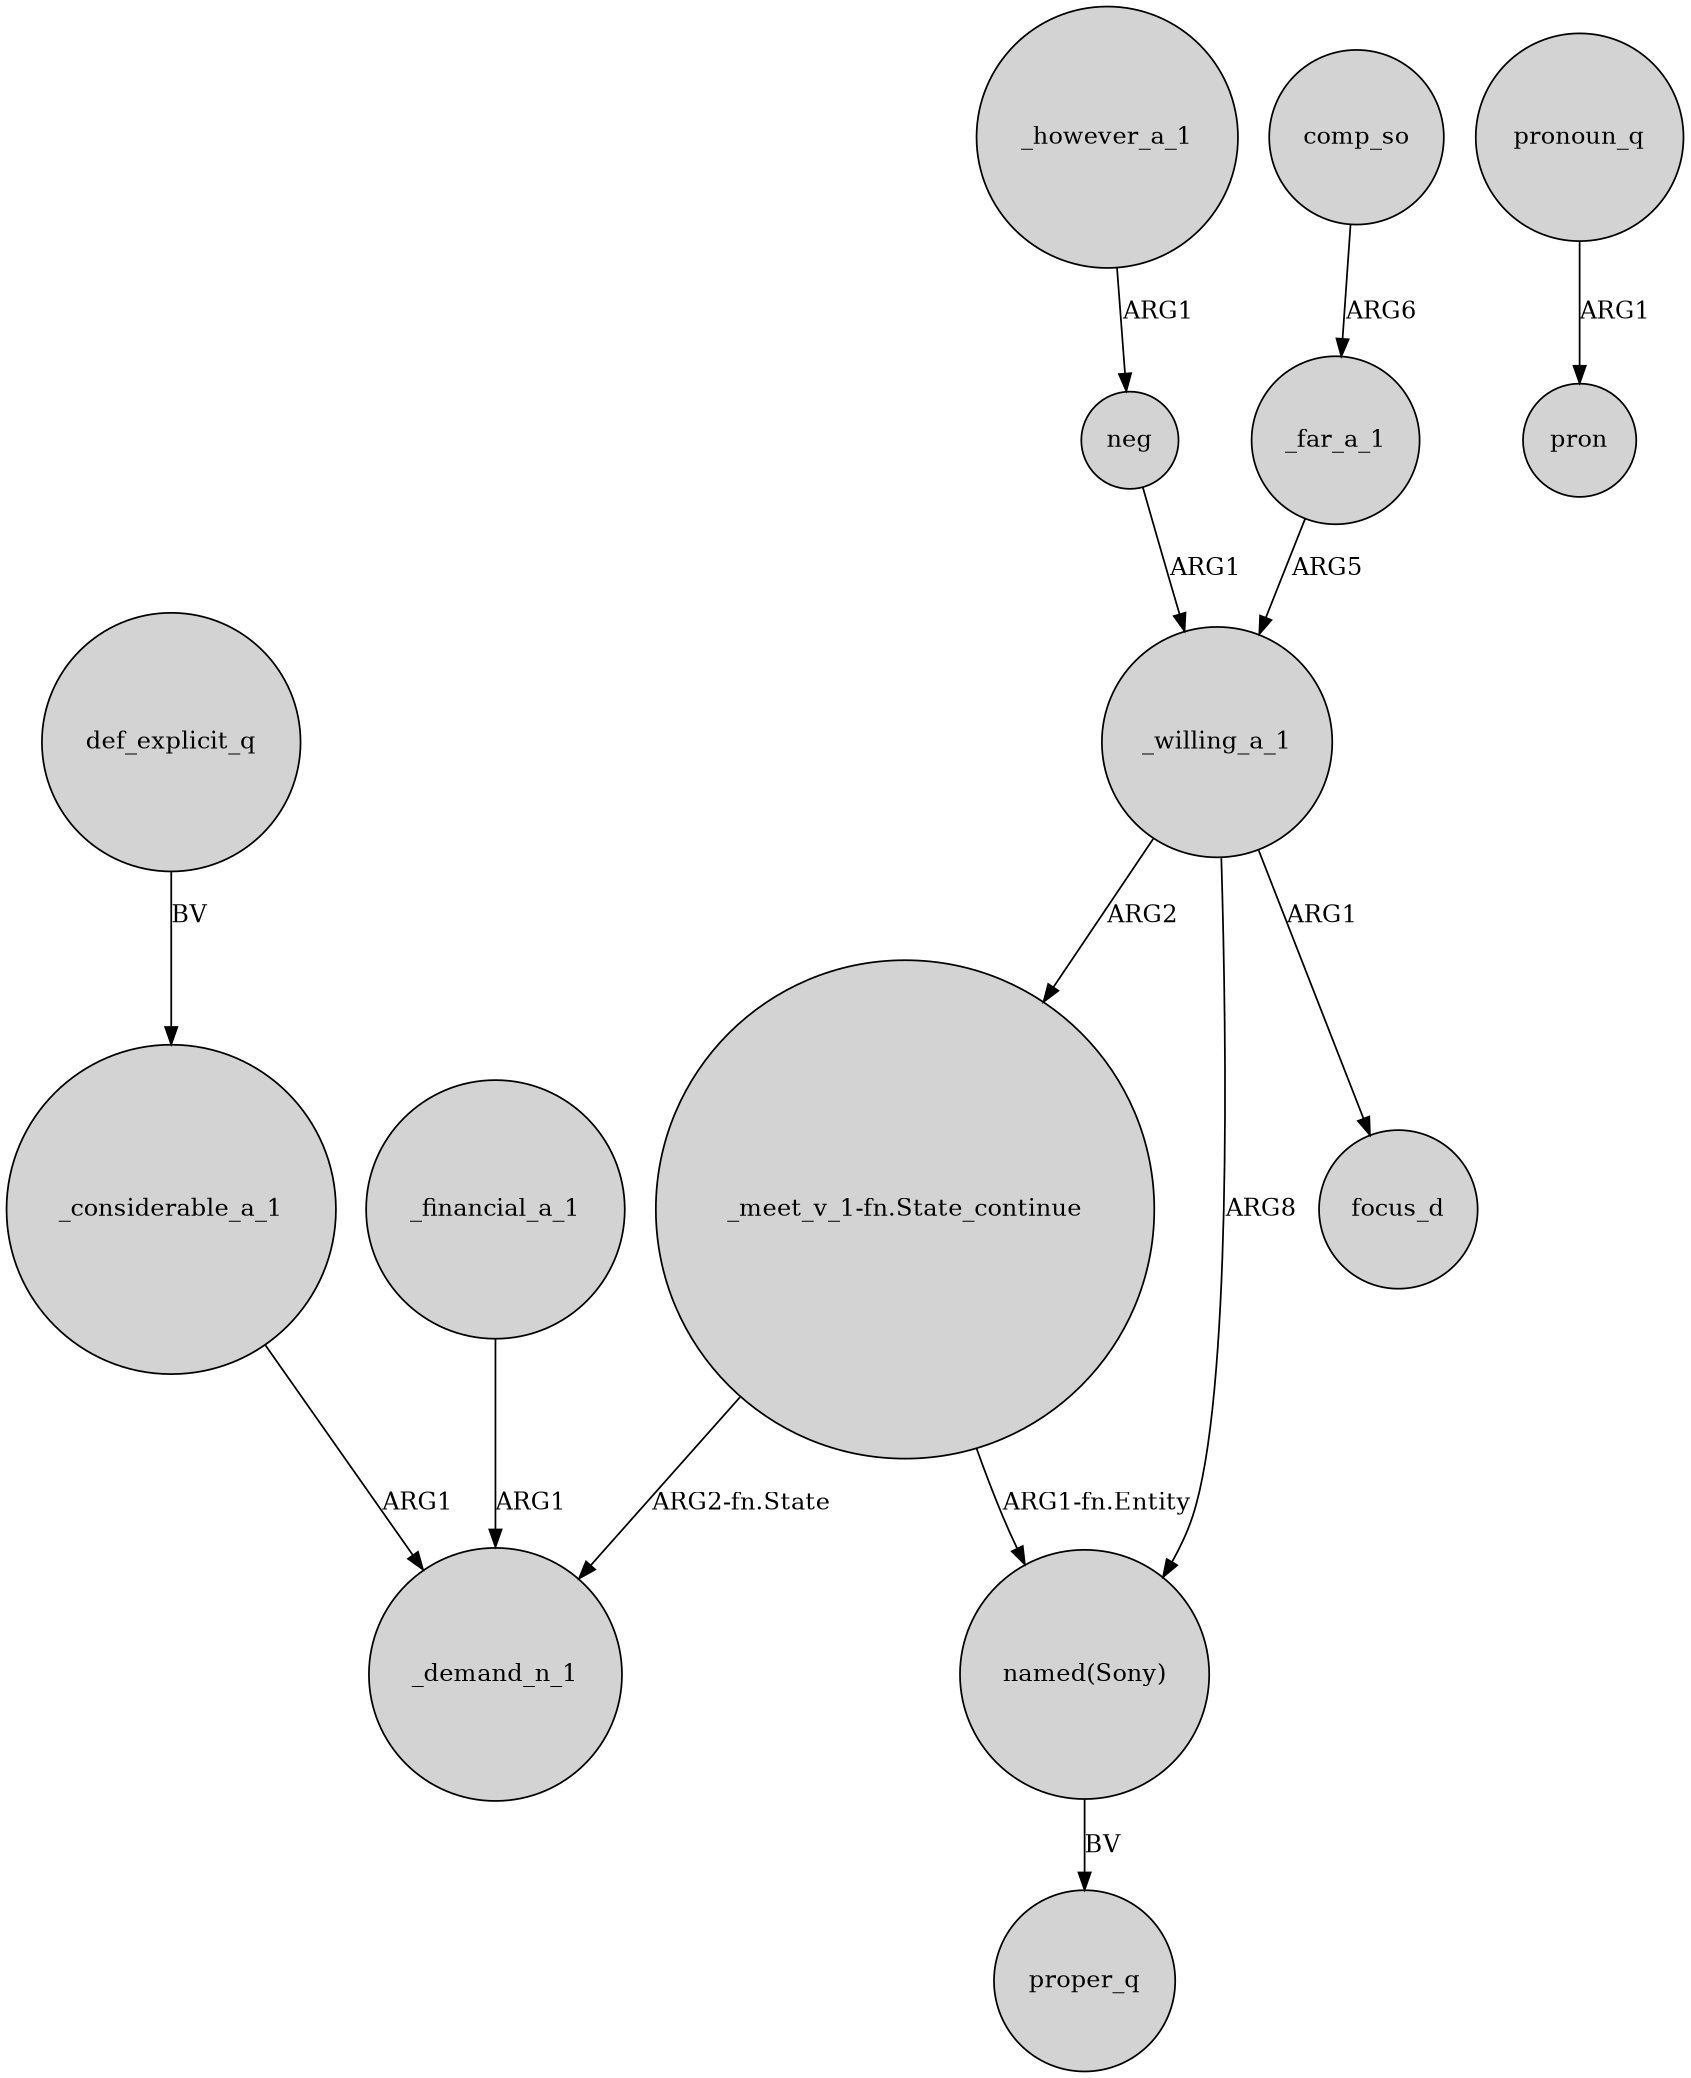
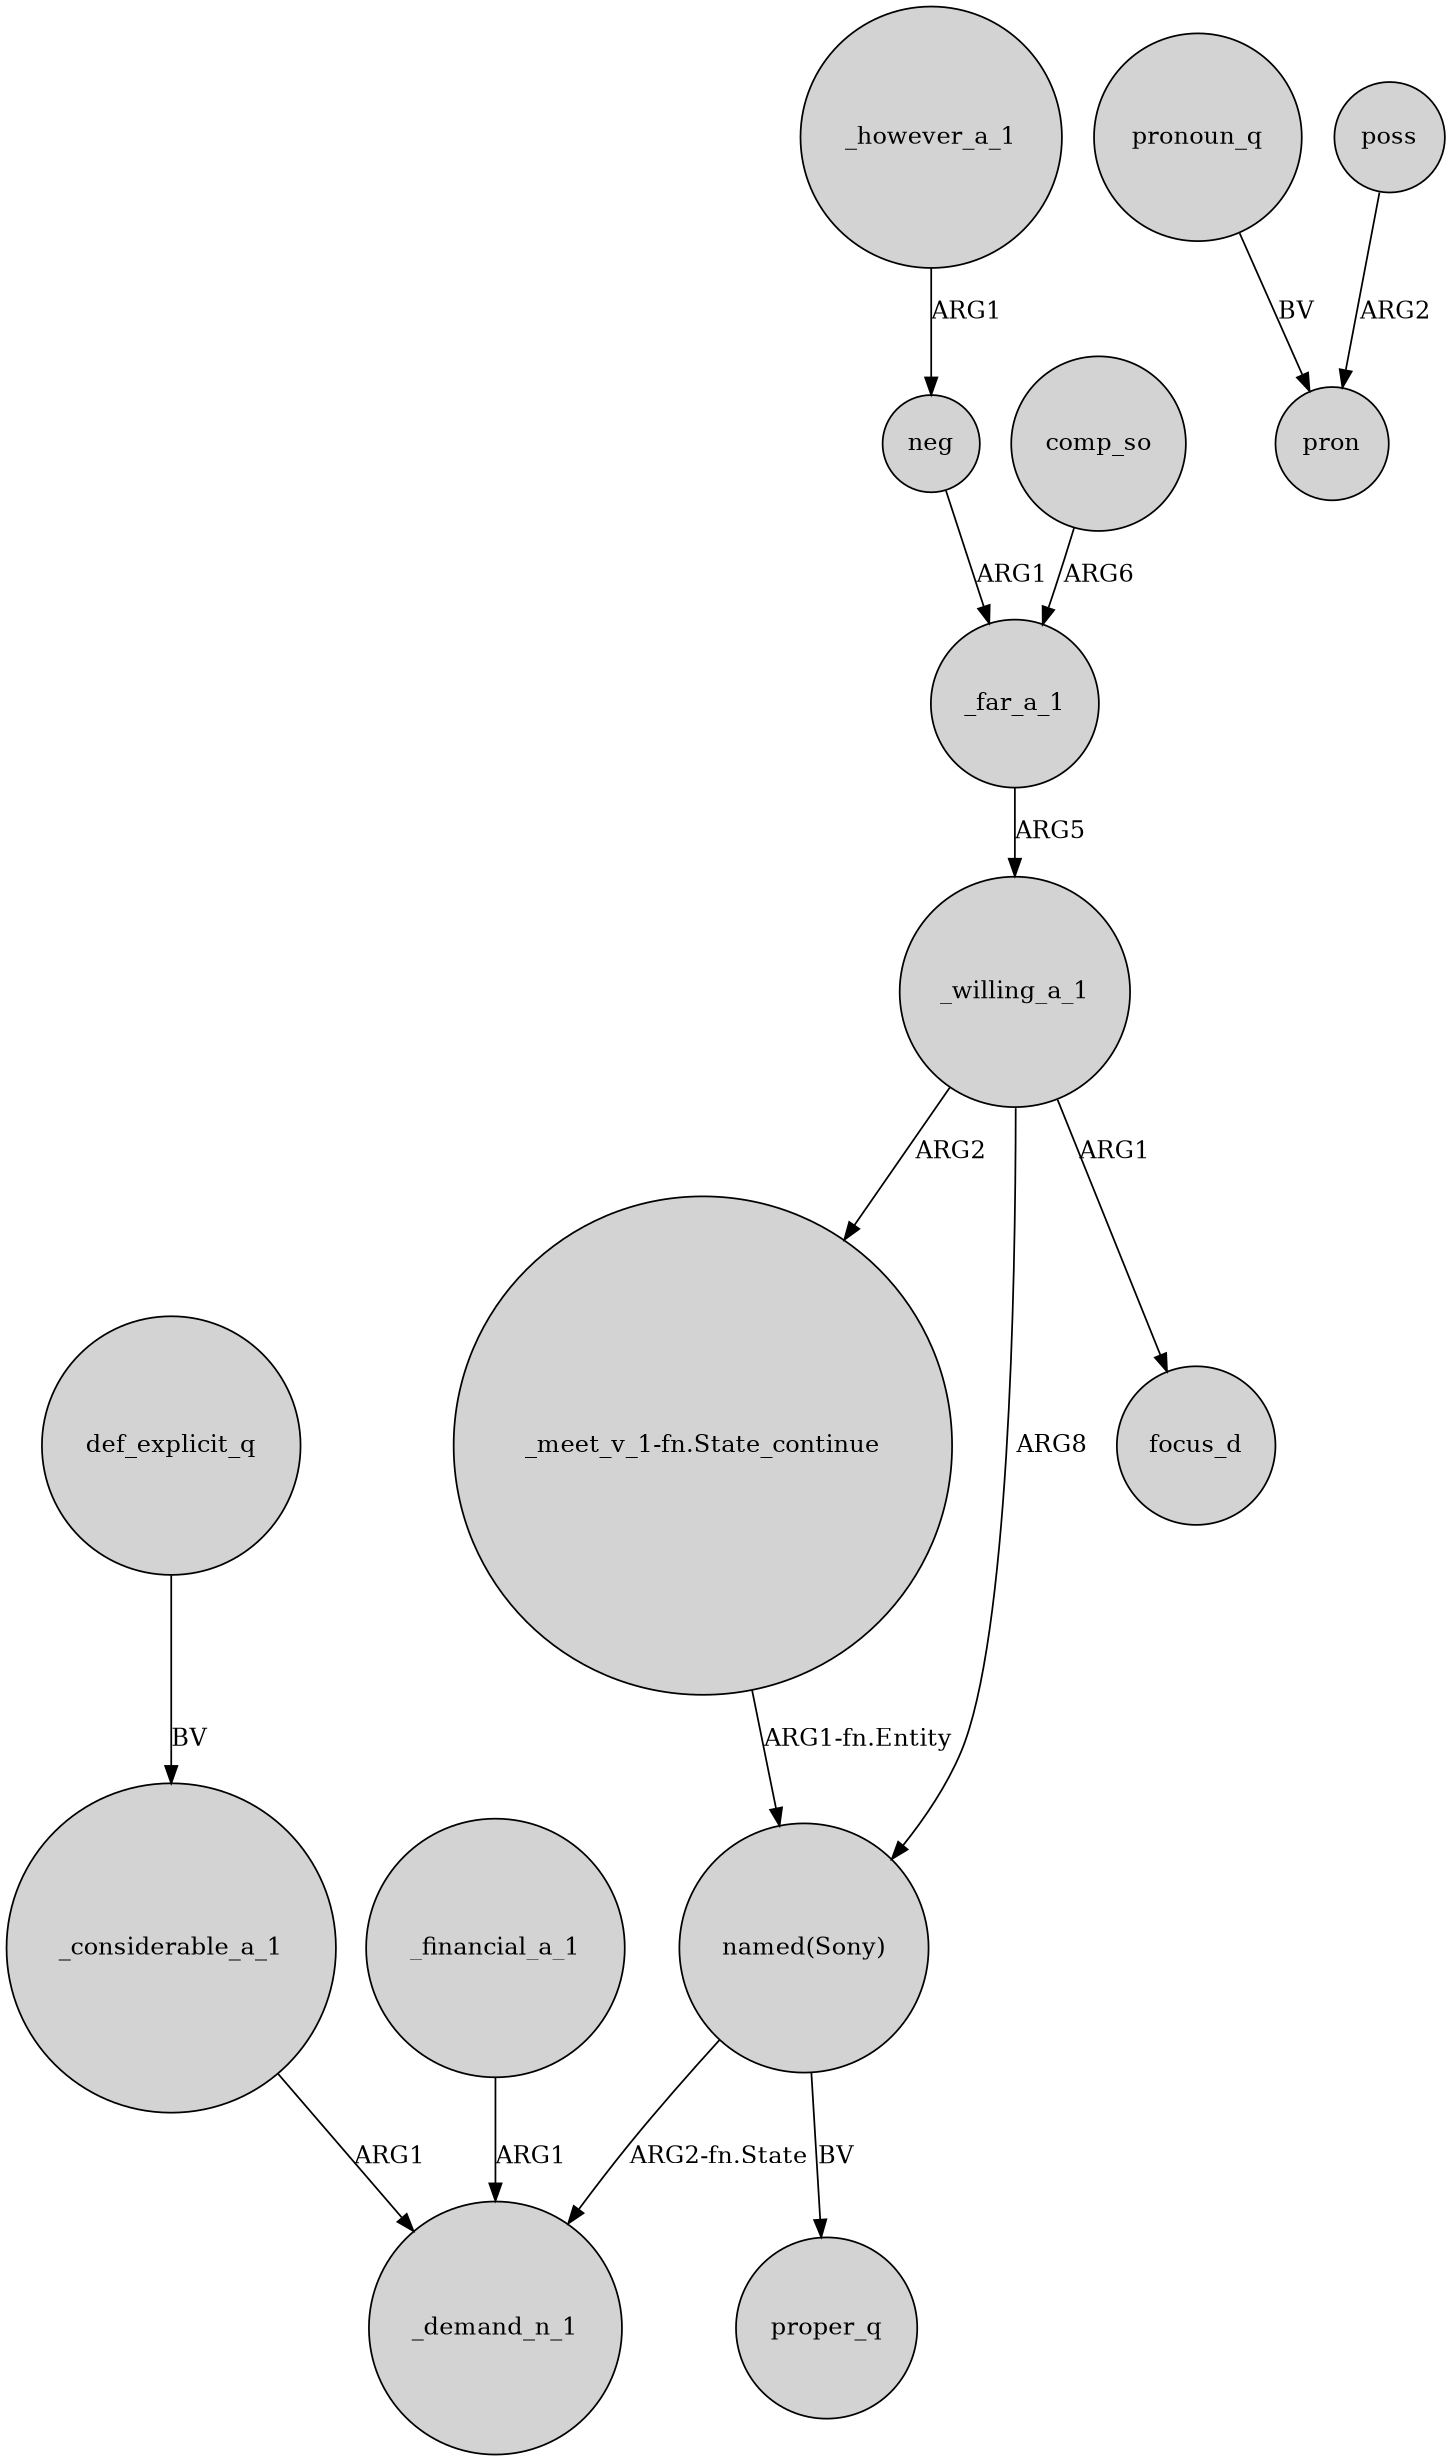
none -> (1390, 137)
(1615, 312) -> (1296, 312)
(1161, 551) -> (965, 549)
(665, 1481) -> (647, 2123)
